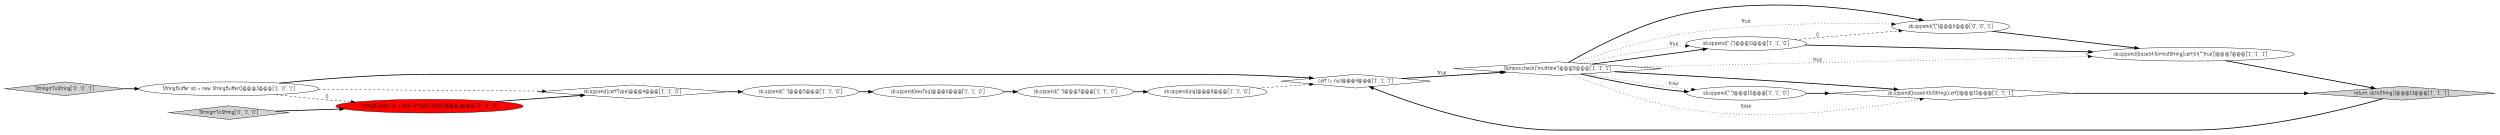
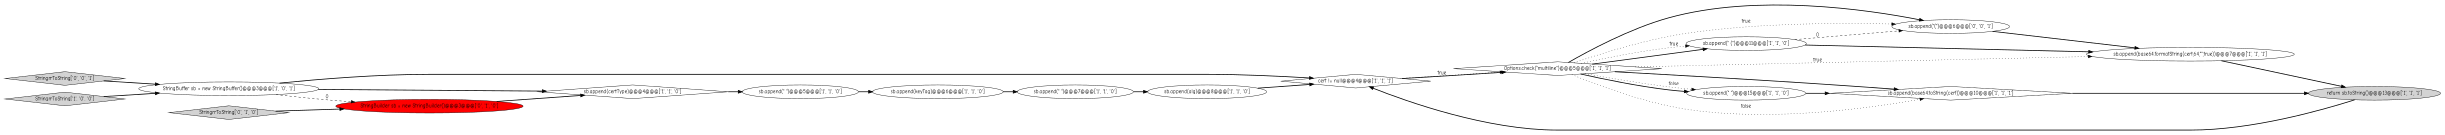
(1284, 86) -> (1284, 86)
(430, 90) -> (430, 90)
(2402, 93) -> (2374, 93)
none -> (65, 99)
